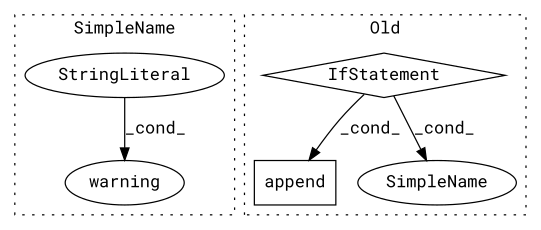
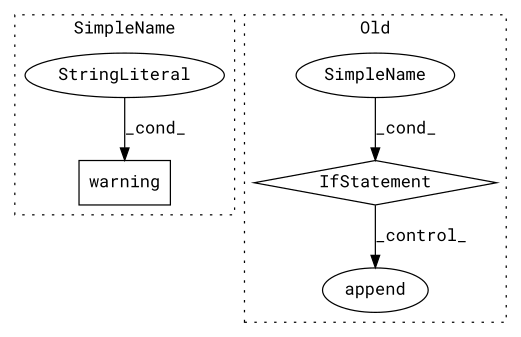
(407, 122) -> (375, 123)
(370, 129) -> (422, 236)
(125, 183) -> (125, 183)
(295, 183) -> (375, 290)
